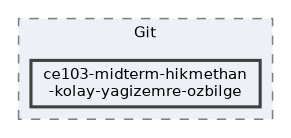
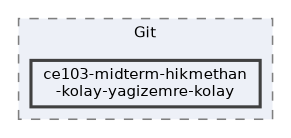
(146, 84) -> (146, 84)
